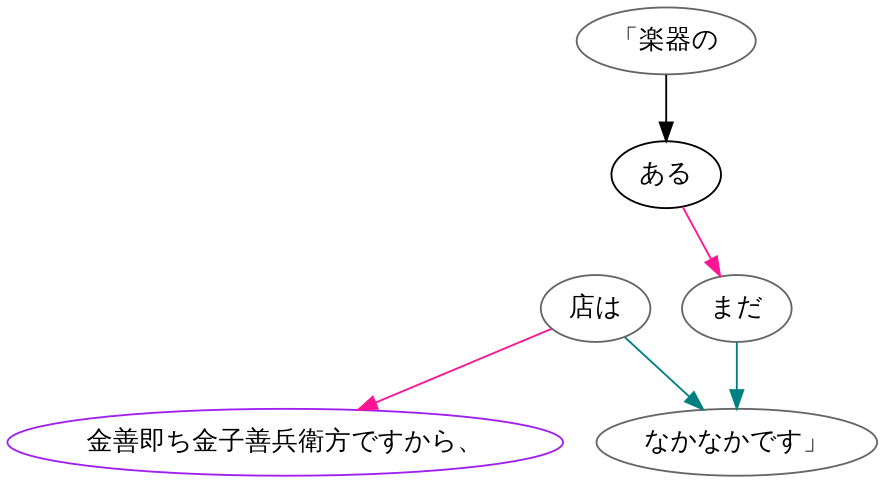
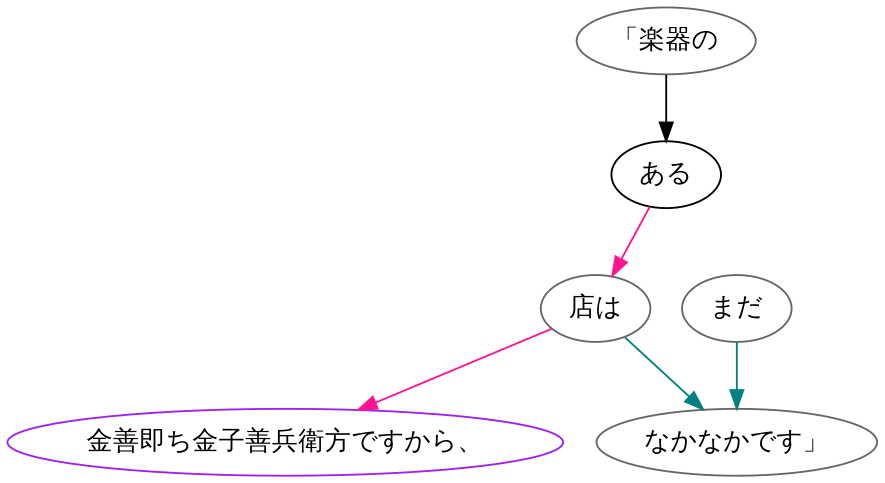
(697, 233) -> (636, 233)
